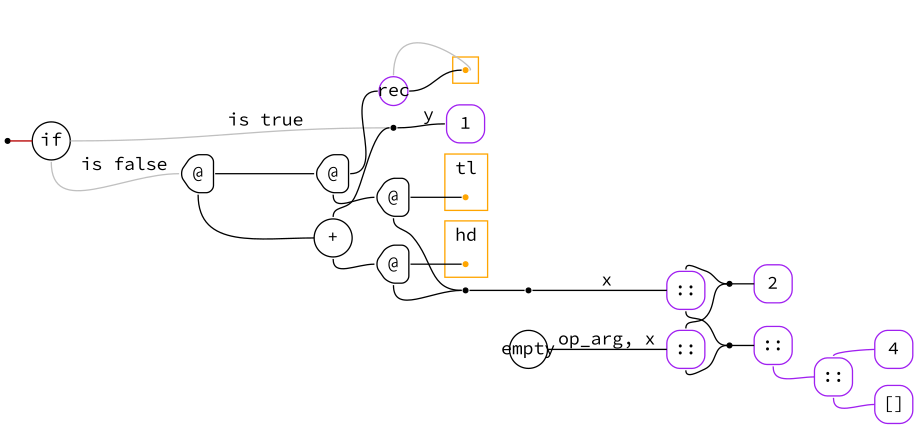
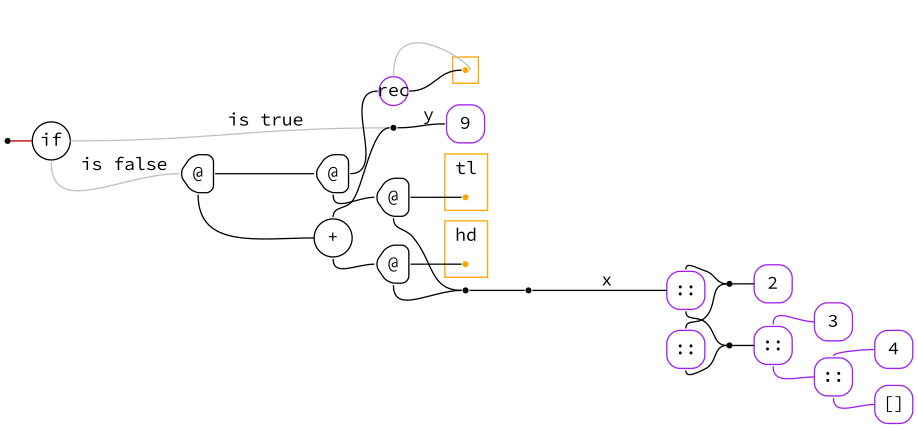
(466, 124) -> (466, 124)
none -> (833, 322)
(529, 349) -> none
